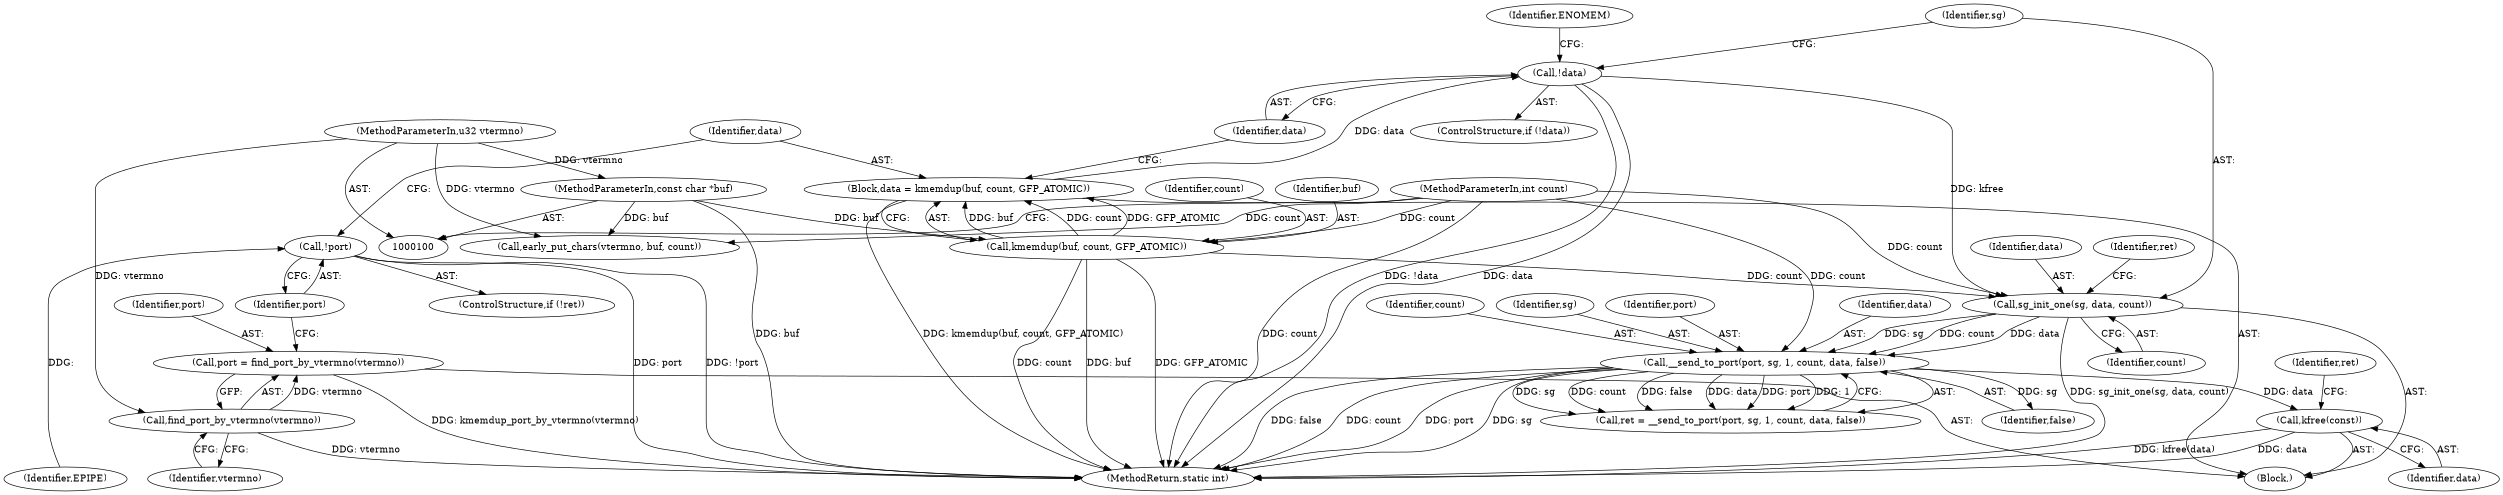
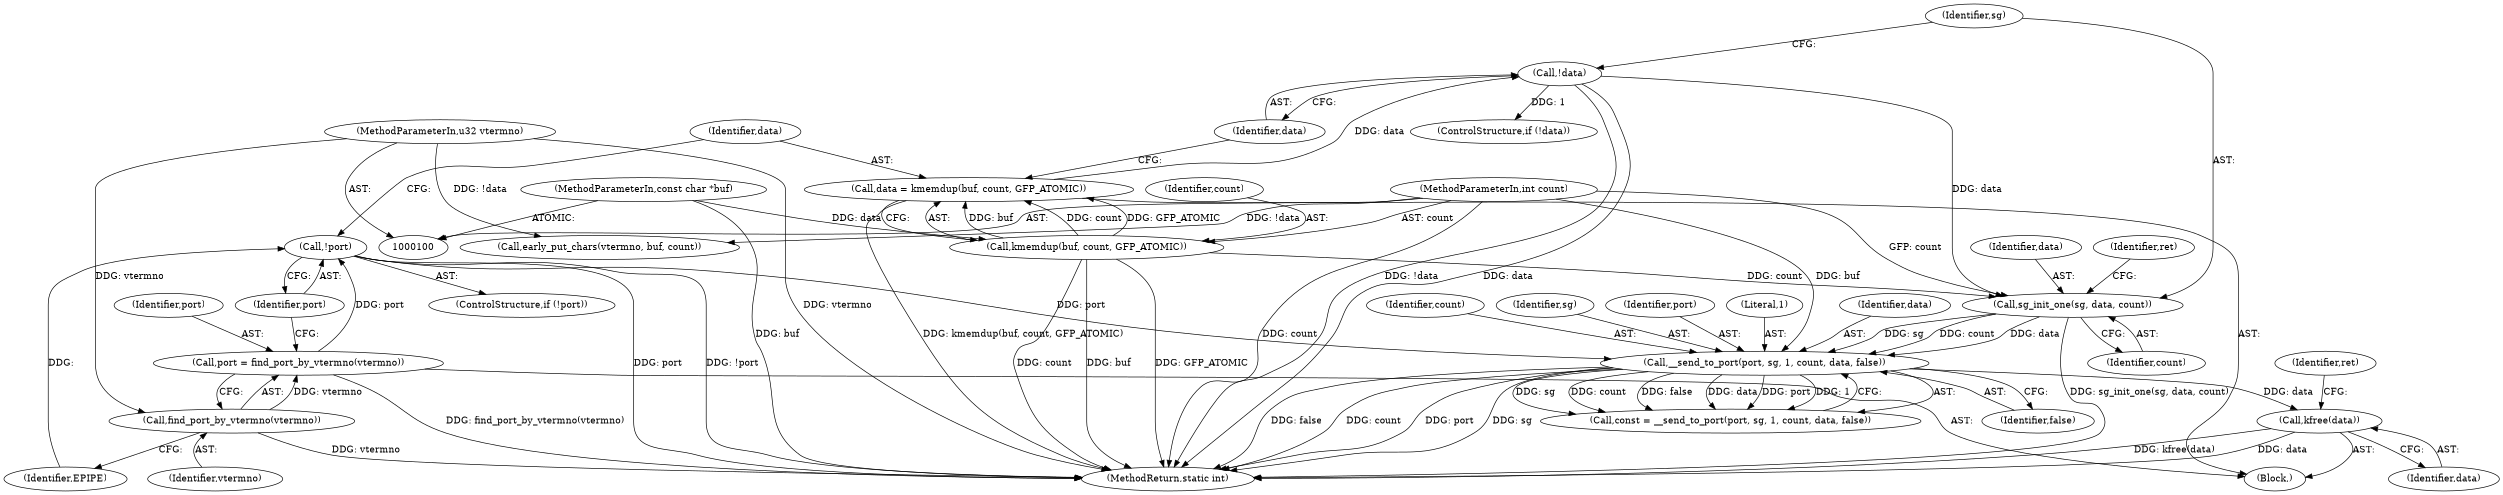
(1560, 16) -> none
(1548, 103) -> (1548, 103)
(538, 160) -> (791, 294)
(480, 190) -> (480, 190)
(969, 190) -> (969, 190)
(1327, 190) -> none
(1977, 190) -> (1977, 190)
(624, 216) -> none
(555, 219) -> (555, 219)
(857, 219) -> (857, 219)
(1039, 219) -> (1039, 219)
(1273, 219) -> (1273, 219)
(1428, 219) -> (1428, 219)
(1915, 247) -> (1915, 247)
(1838, 276) -> (1838, 276)
(522, 305) -> (522, 305)
none -> (979, 305)
none -> (1765, 305)
none -> (352, 313)
(2375, 346) -> none
(233, 392) -> (233, 392)
(2038, 392) -> (2038, 392)
(535, 421) -> (535, 421)
(1731, 421) -> (1731, 421)
(2319, 421) -> (2319, 421)
(224, 447) -> (150, 449)
(208, 450) -> (208, 450)
